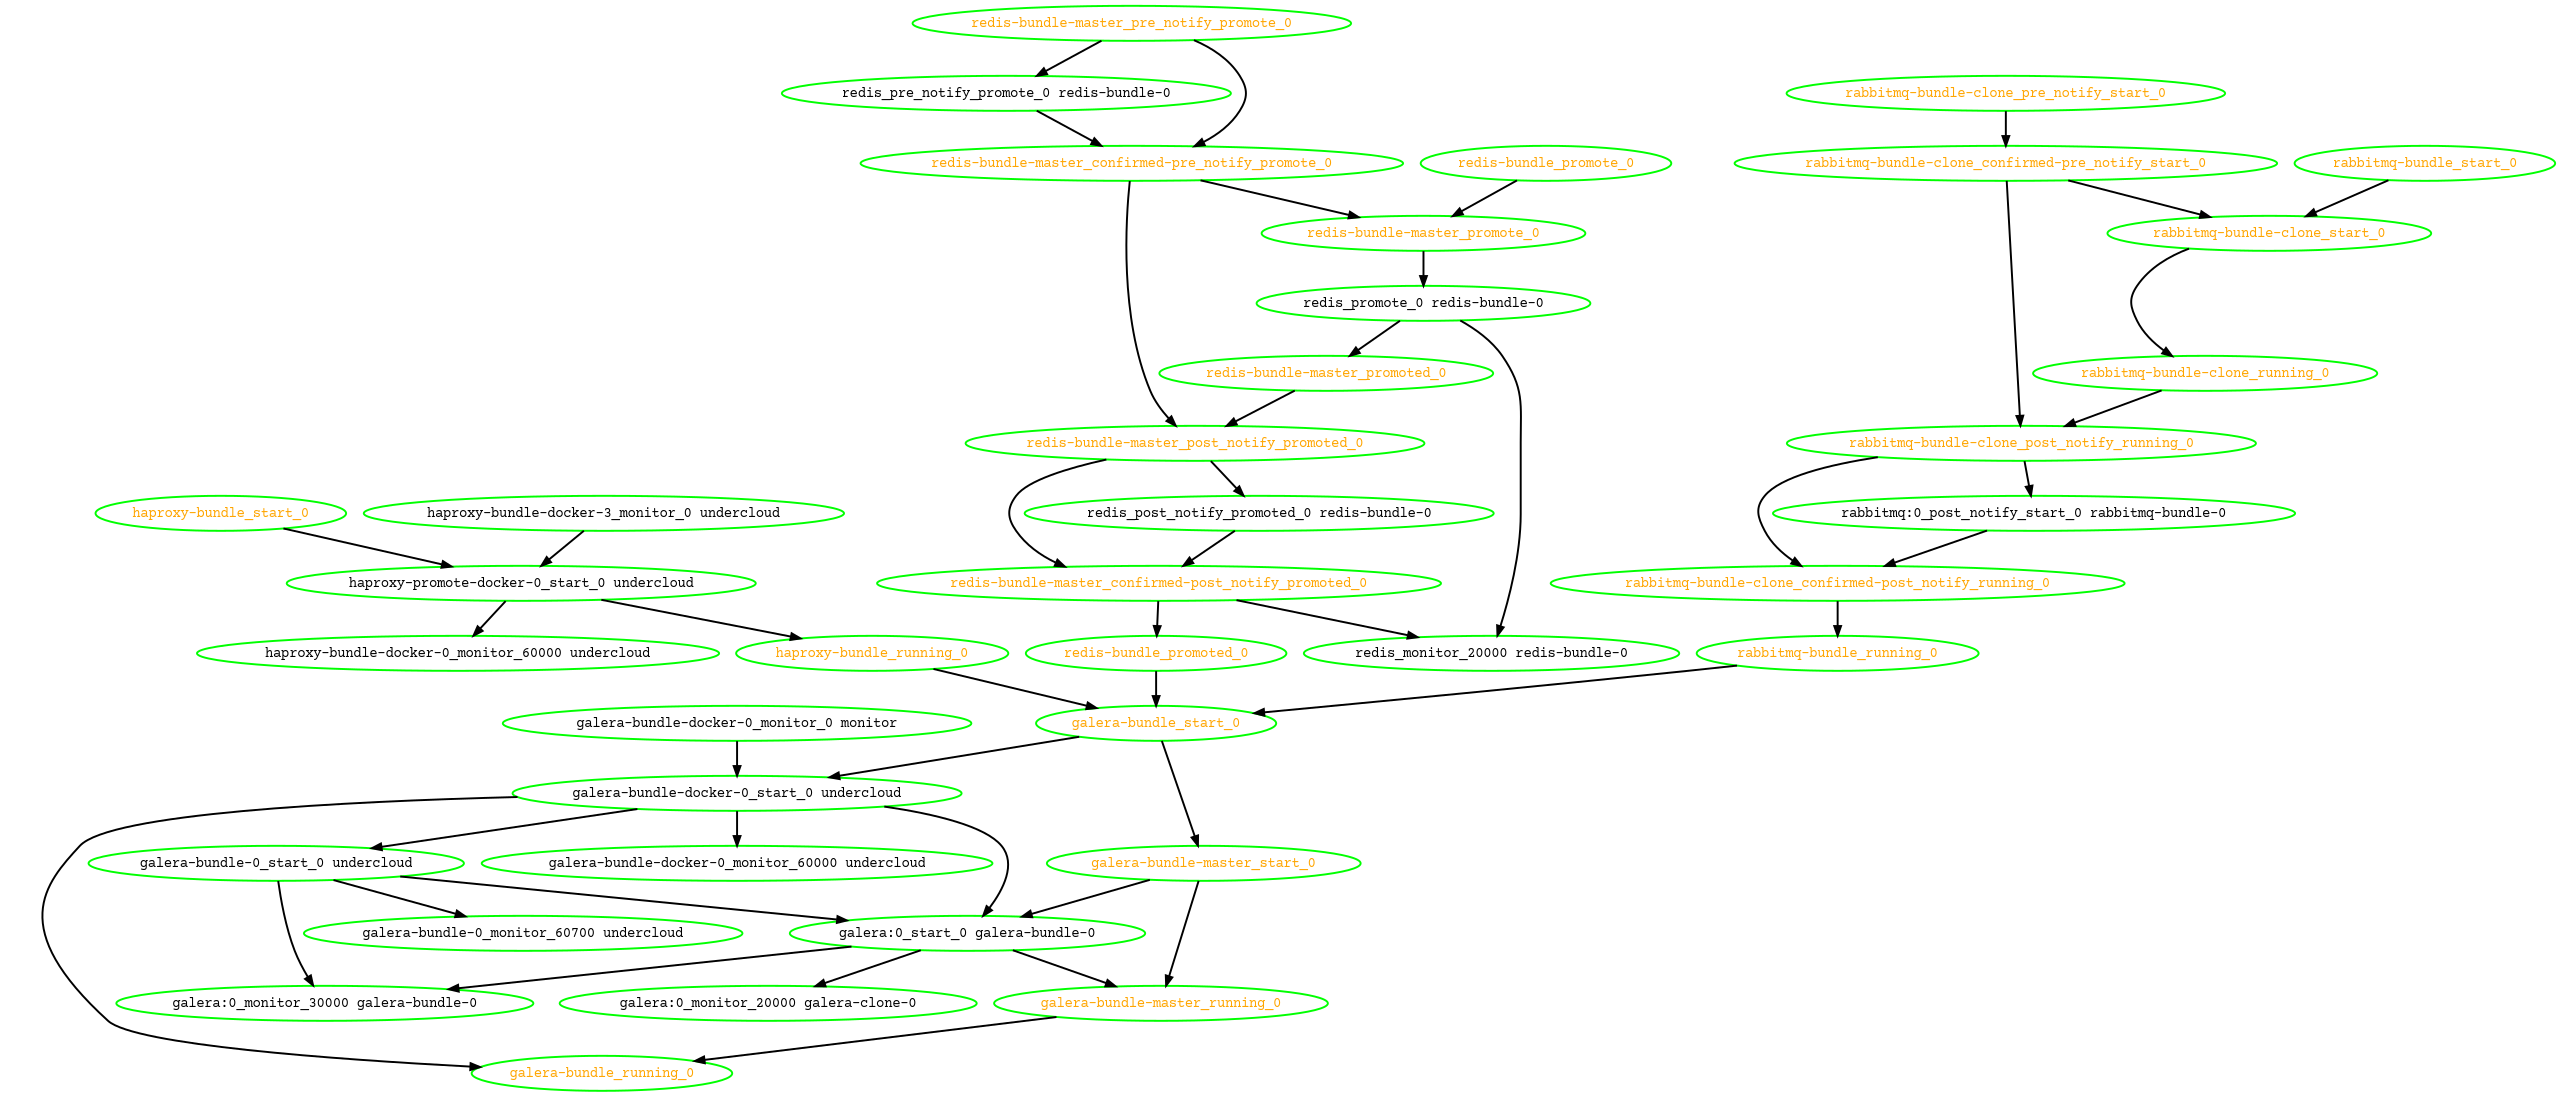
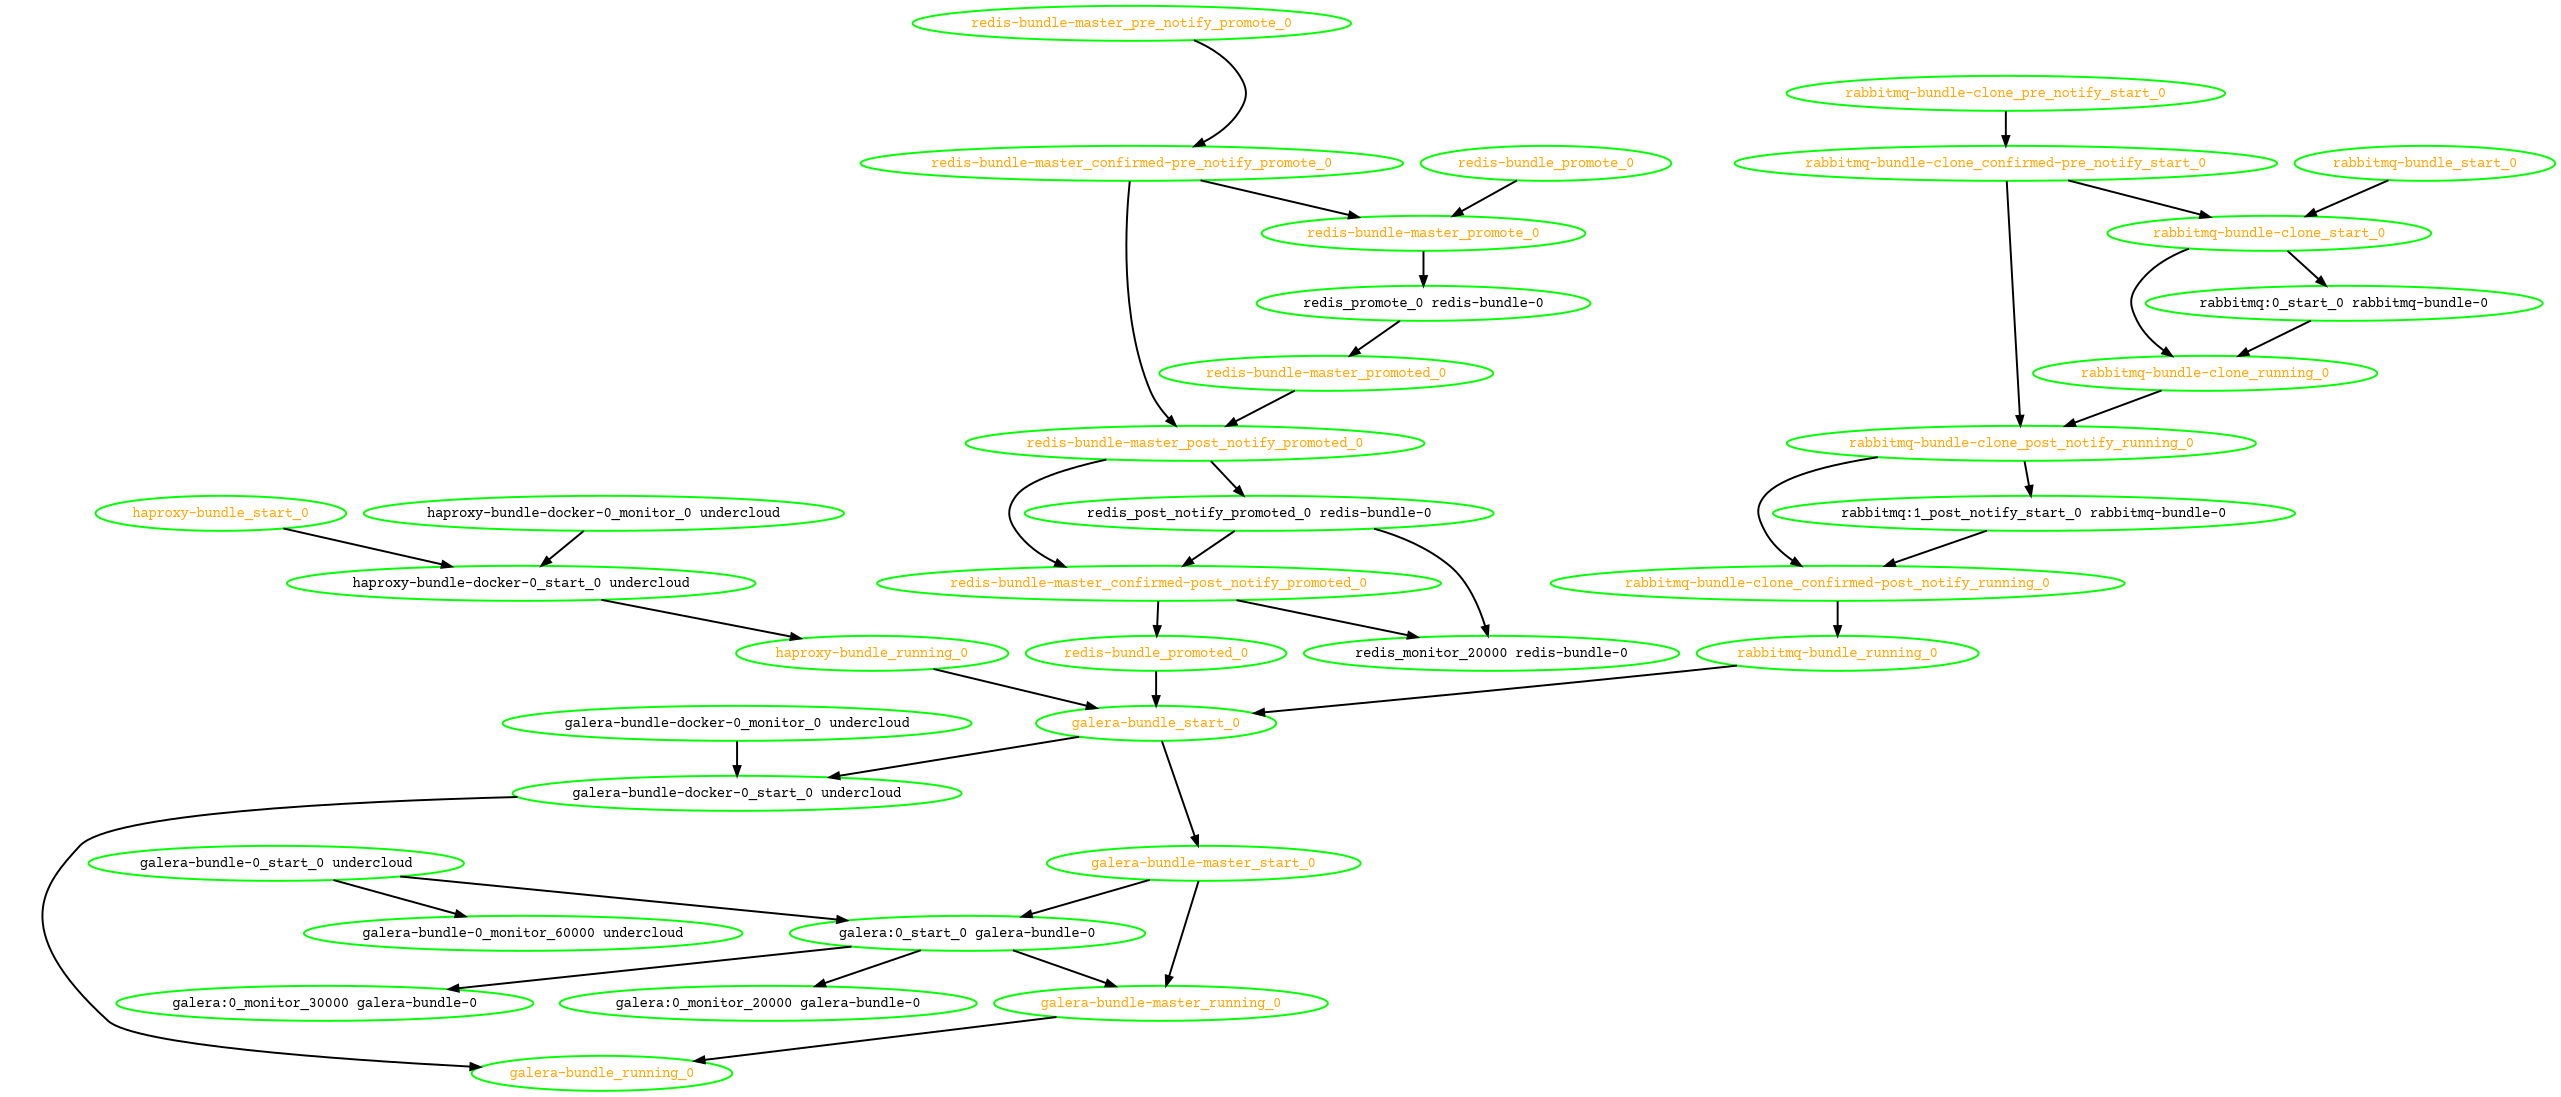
(1006, 93) -> none
none -> (2344, 303)
(1521, 463) -> (1444, 562)
(604, 513) -> (604, 513)
(2034, 513) -> (2034, 513)
(521, 583) -> (521, 583)
(458, 653) -> none
(737, 723) -> (737, 723)
(509, 828) -> none
(978, 830) -> none
(737, 863) -> none
(288, 931) -> none
(523, 933) -> (523, 933)
(768, 1003) -> (768, 1003)
